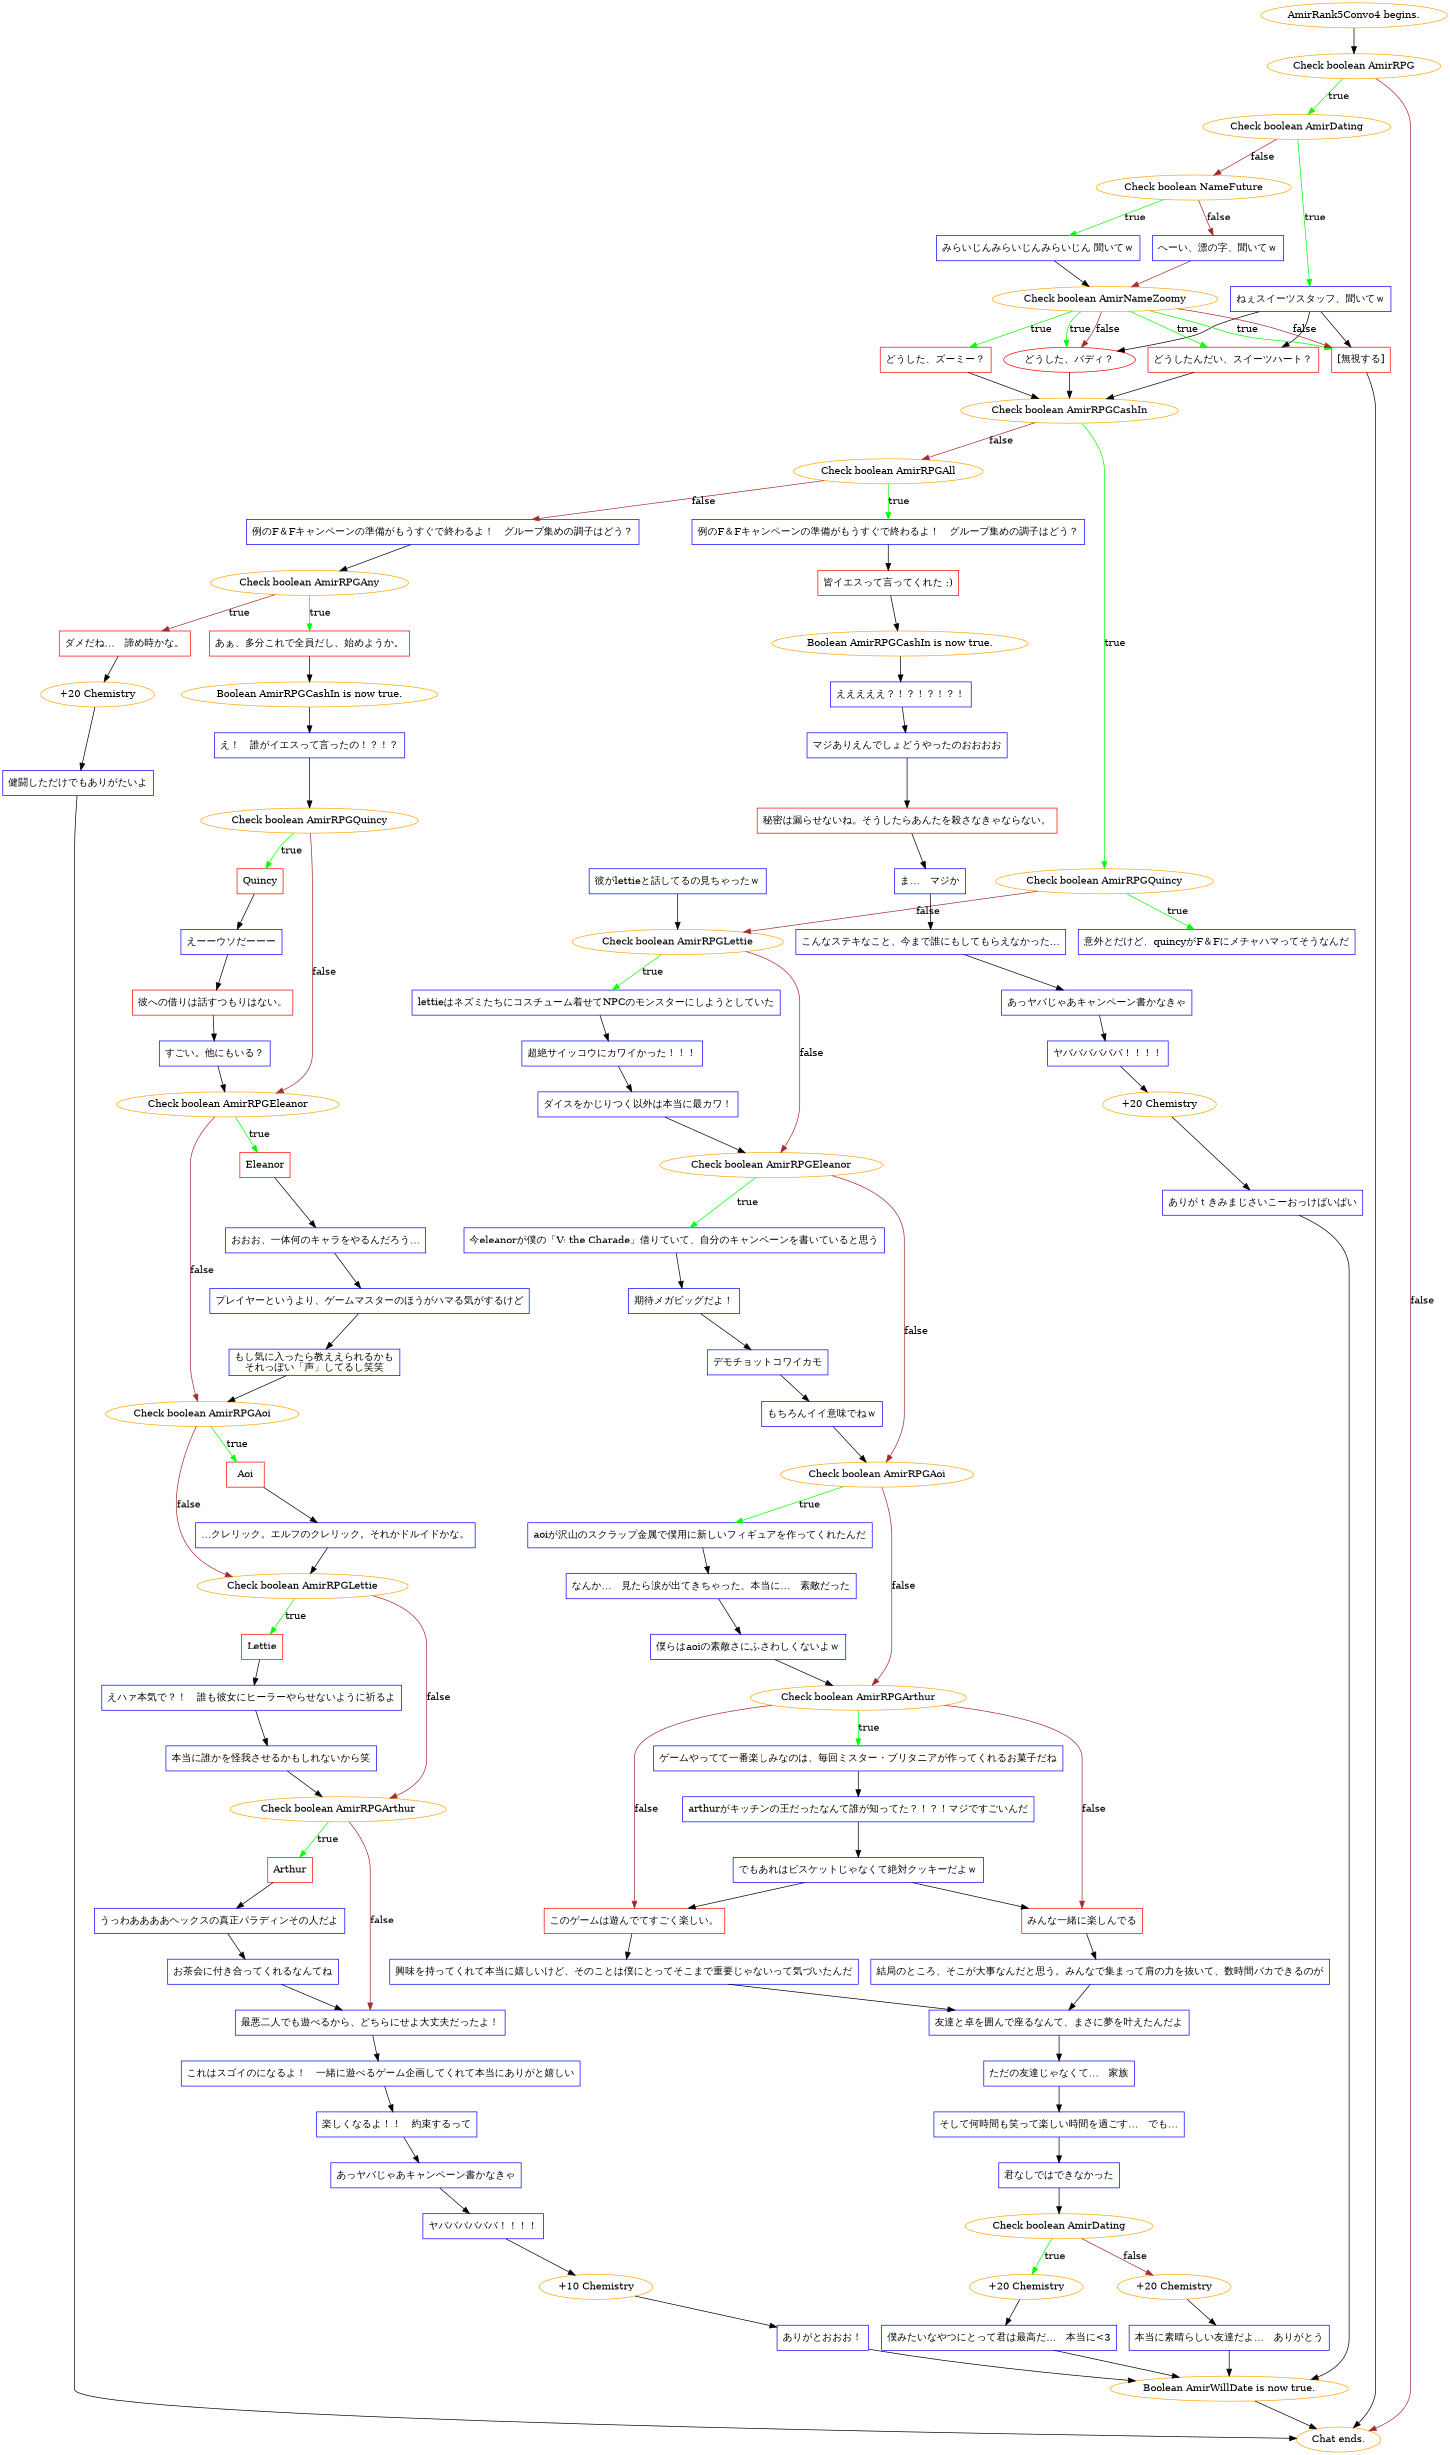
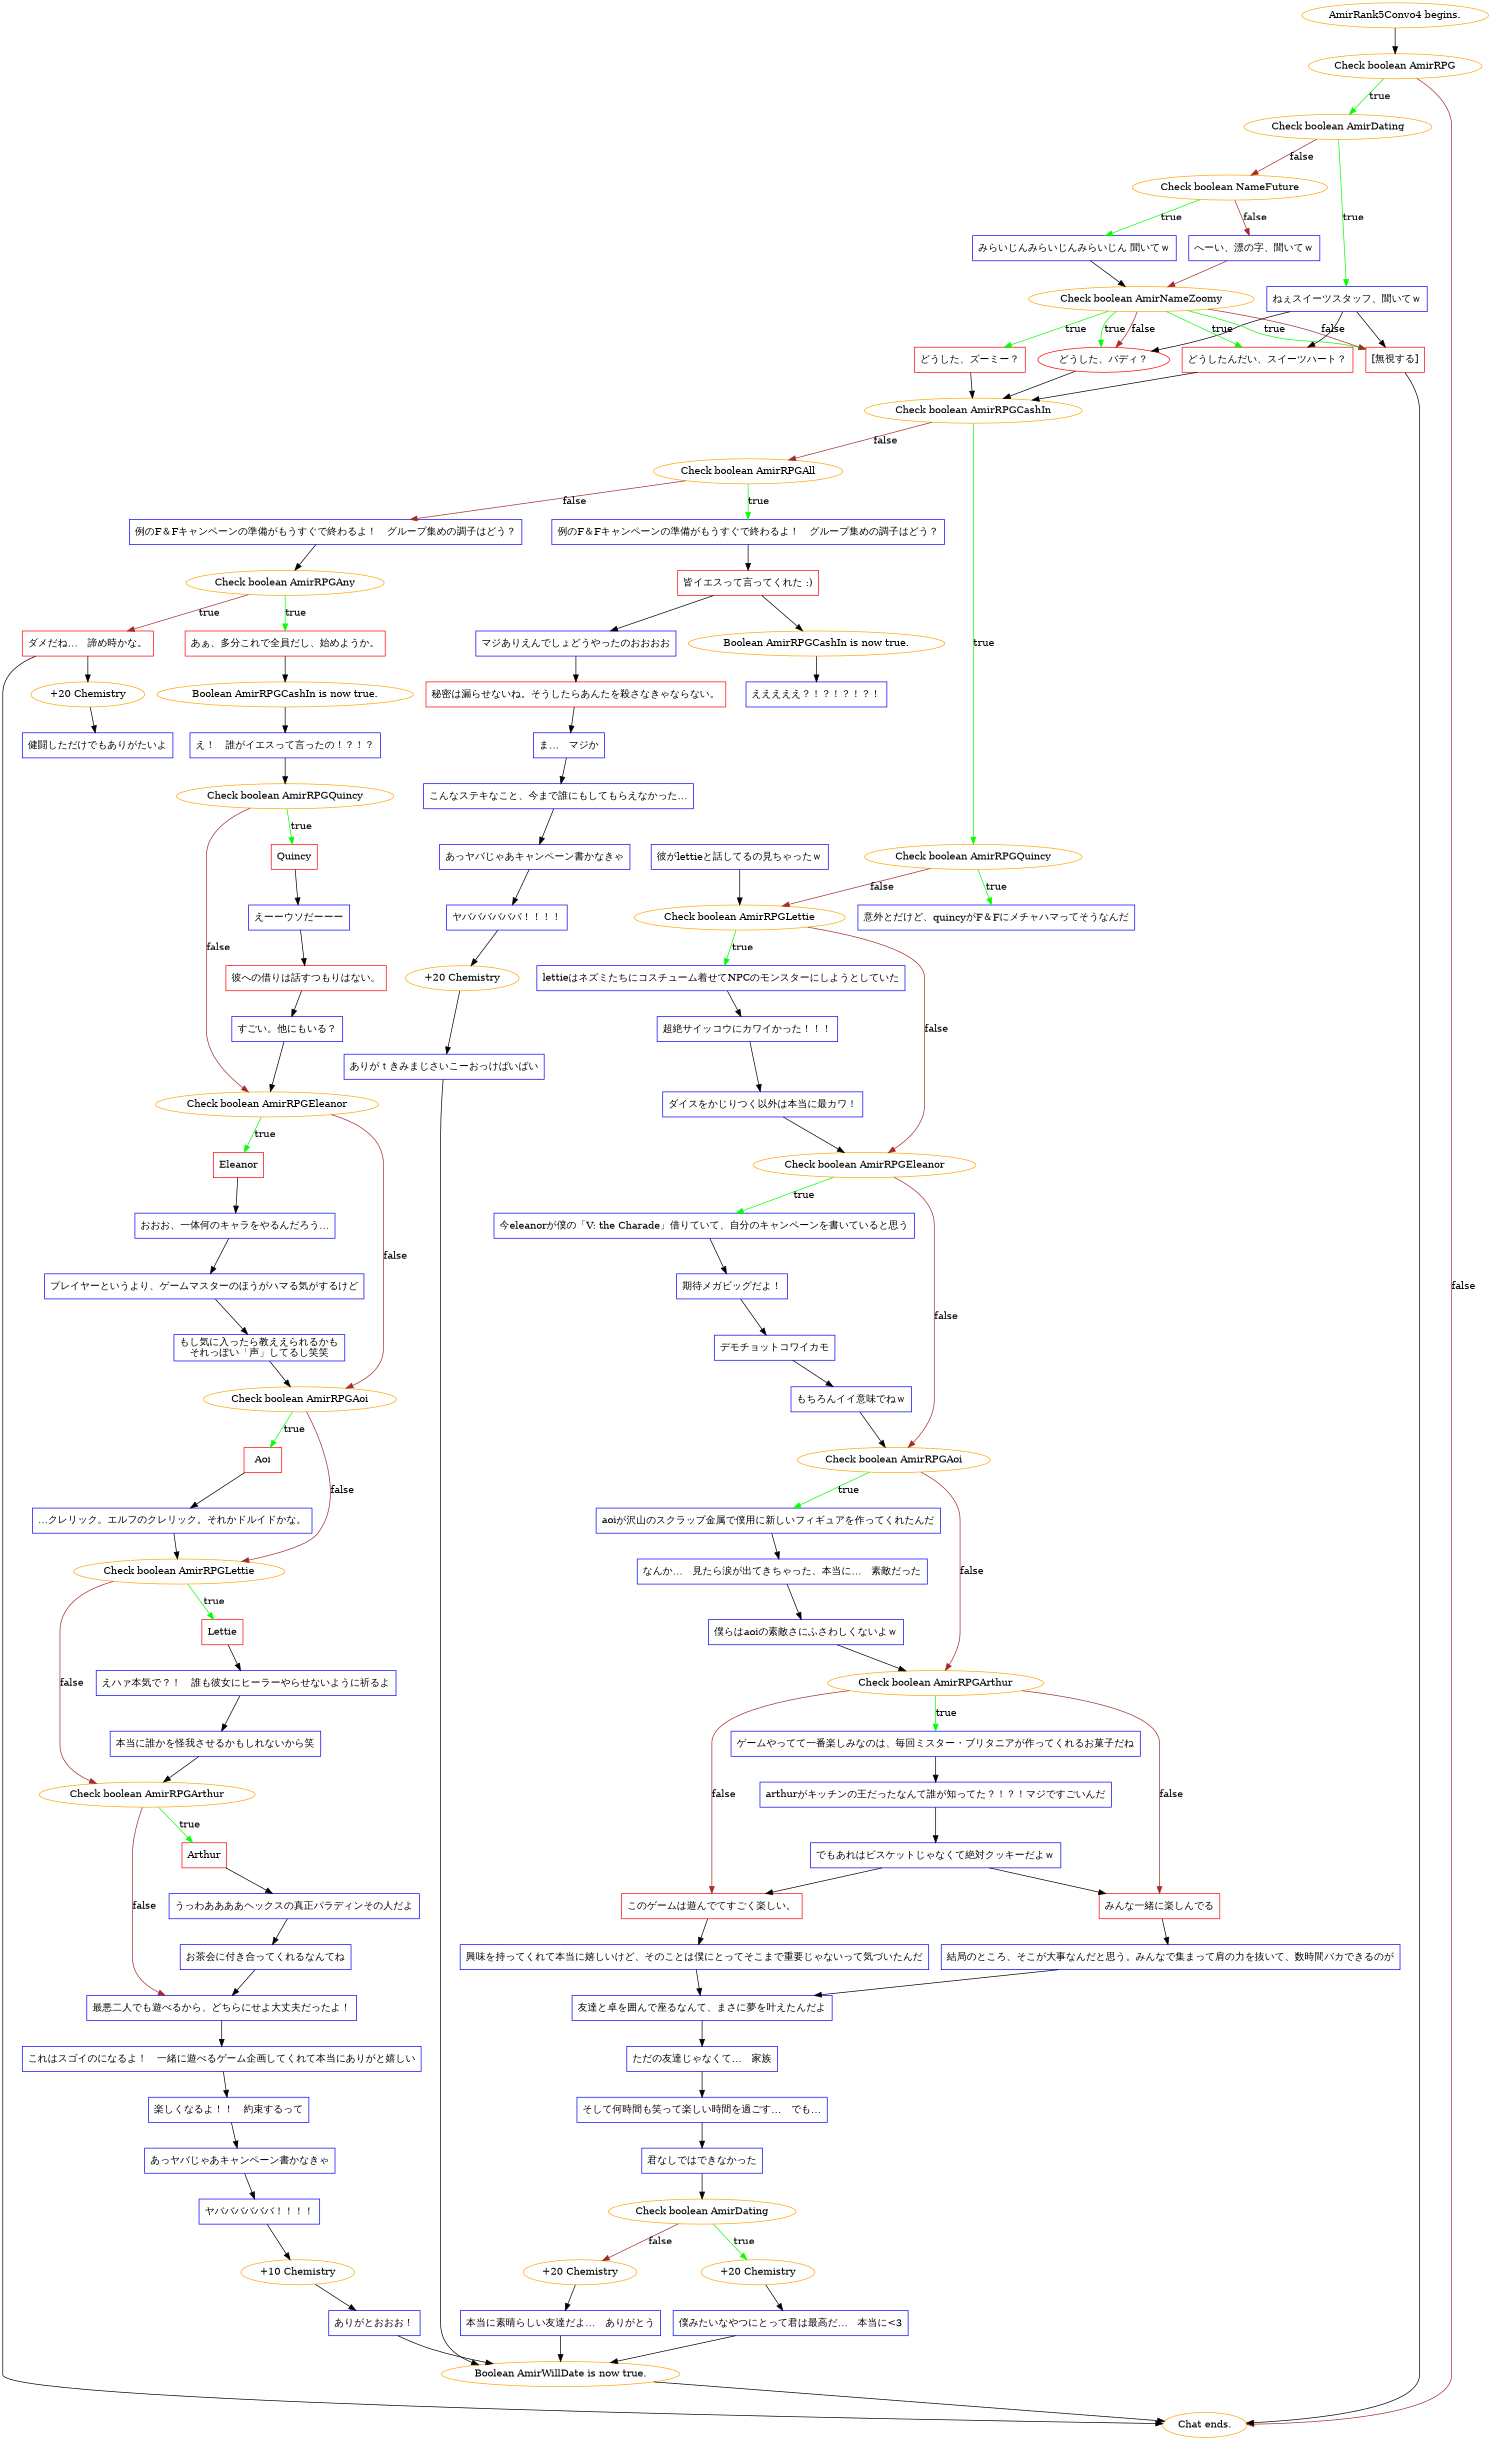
(904, 716) -> (665, 612)
(75, 2201) -> (3, 2085)
